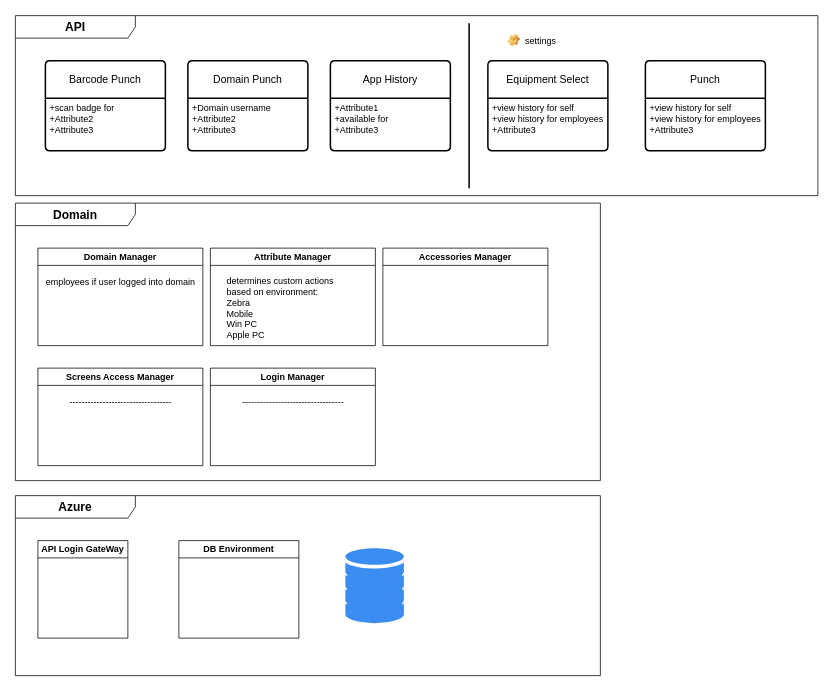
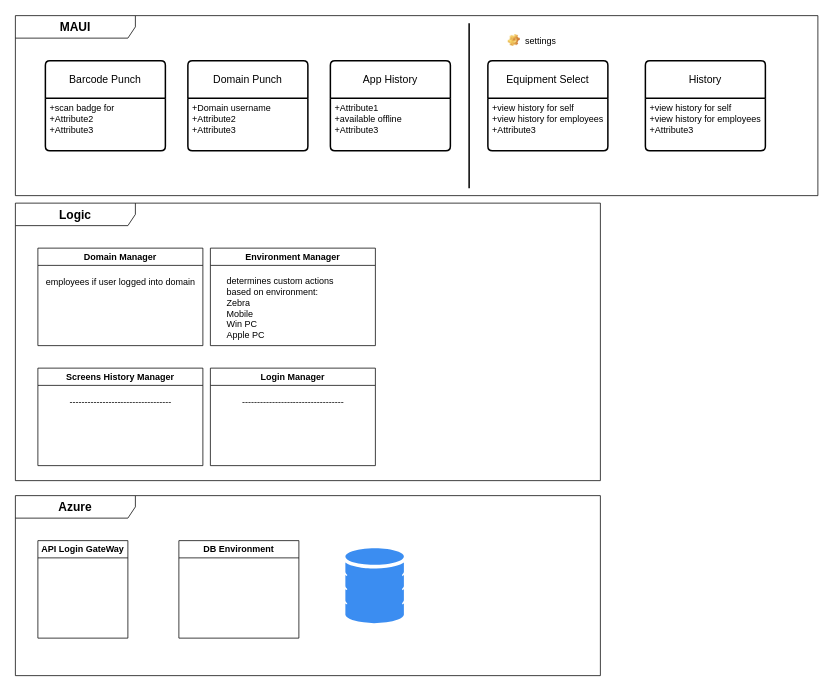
(75, 27) -> (75, 27)
(705, 79) -> (705, 79)
(365, 119) -> (373, 119)
(75, 214) -> (75, 214)
(293, 257) -> (293, 257)
(465, 297) -> none
(120, 377) -> (120, 377)
